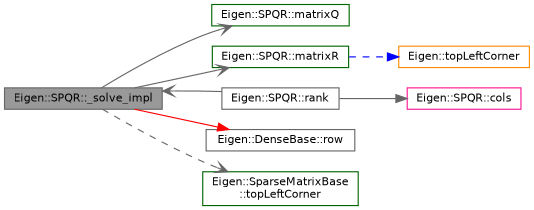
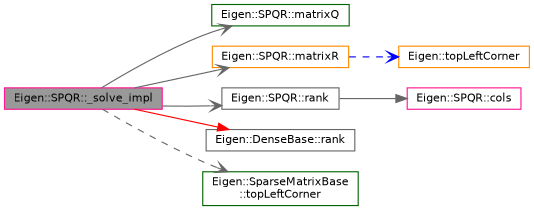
(280, 57) -> (280, 57)
(368, 57) -> (368, 57)
(198, 91) -> (186, 106)
(83, 99) -> (83, 99)
(280, 140) -> (280, 140)
